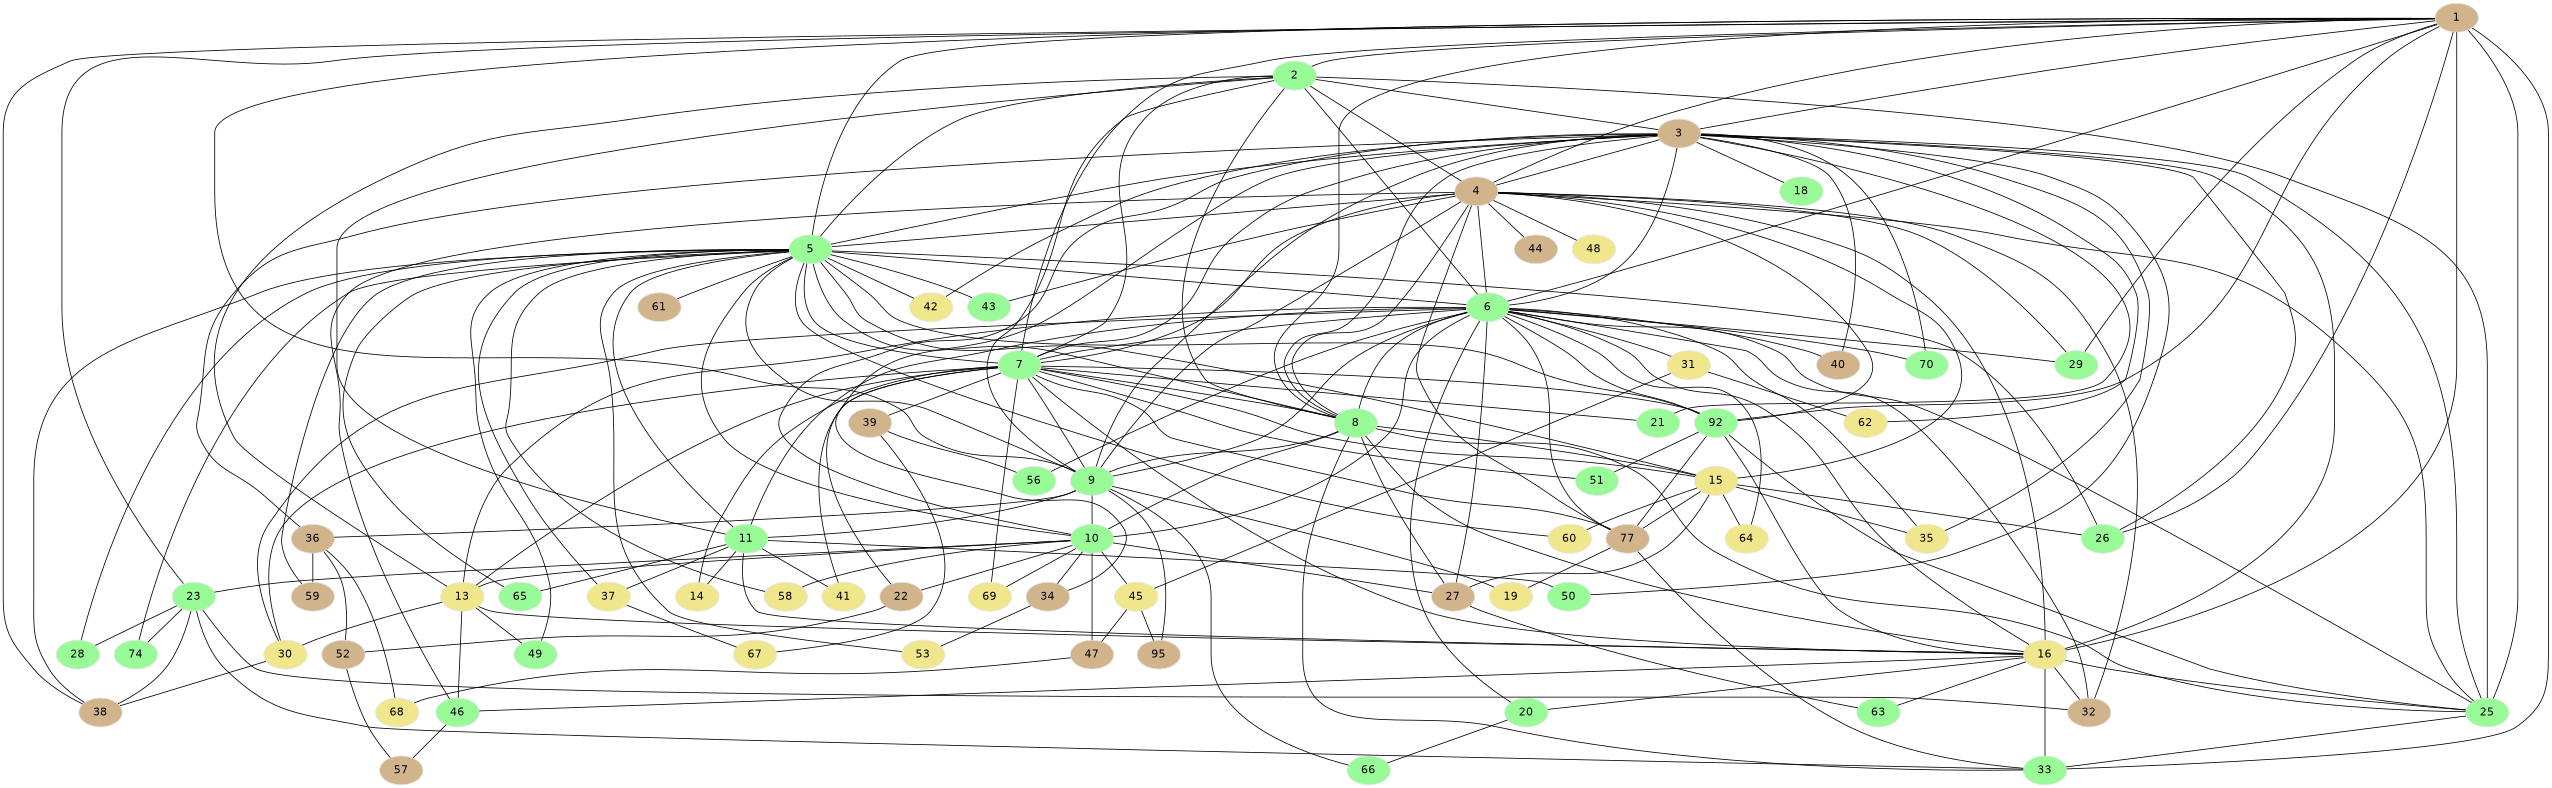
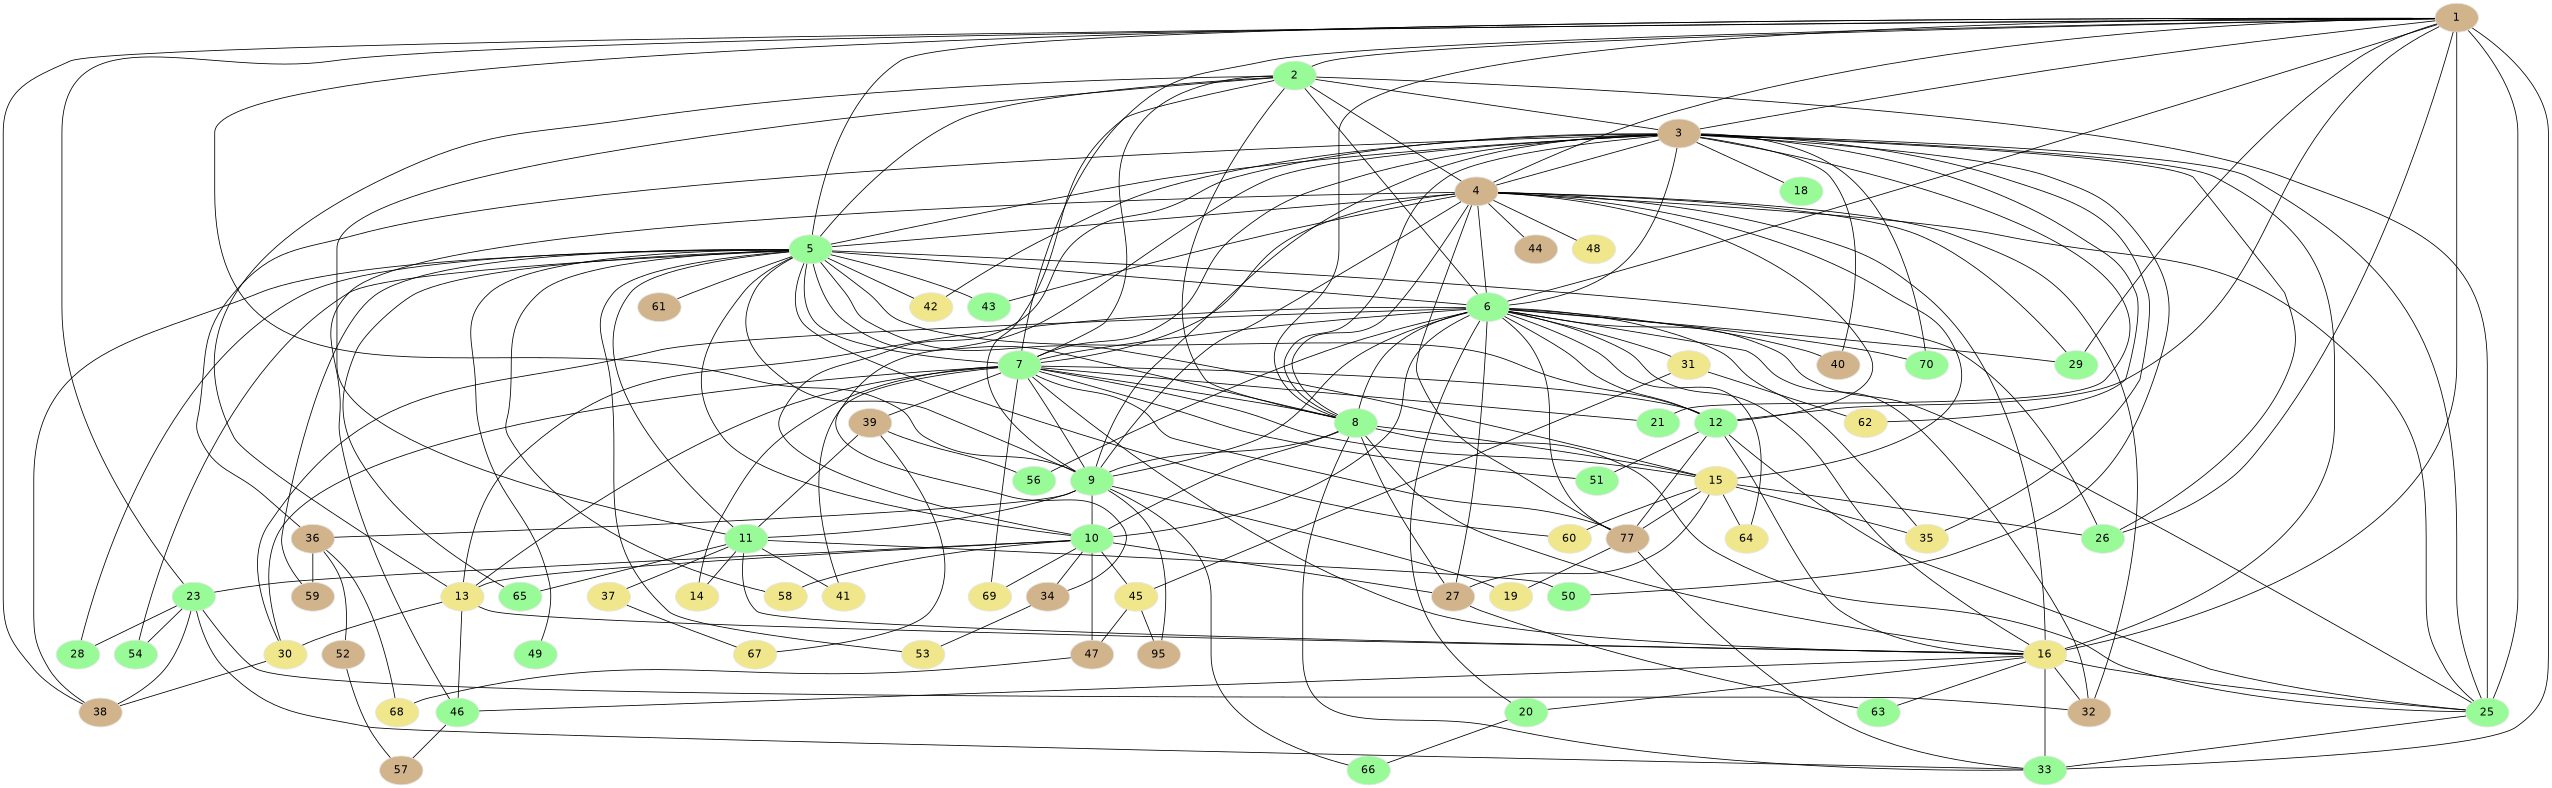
(497, 314) -> none
(1070, 336) -> (811, 479)
(1716, 423) -> (1716, 423)
(901, 597) -> none
(499, 626) -> none
(136, 655) -> (136, 655)
